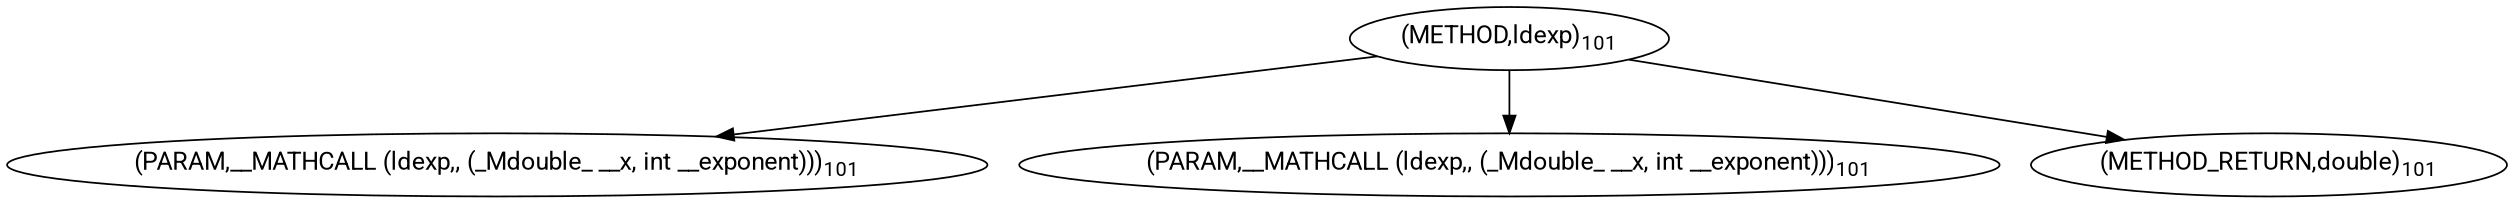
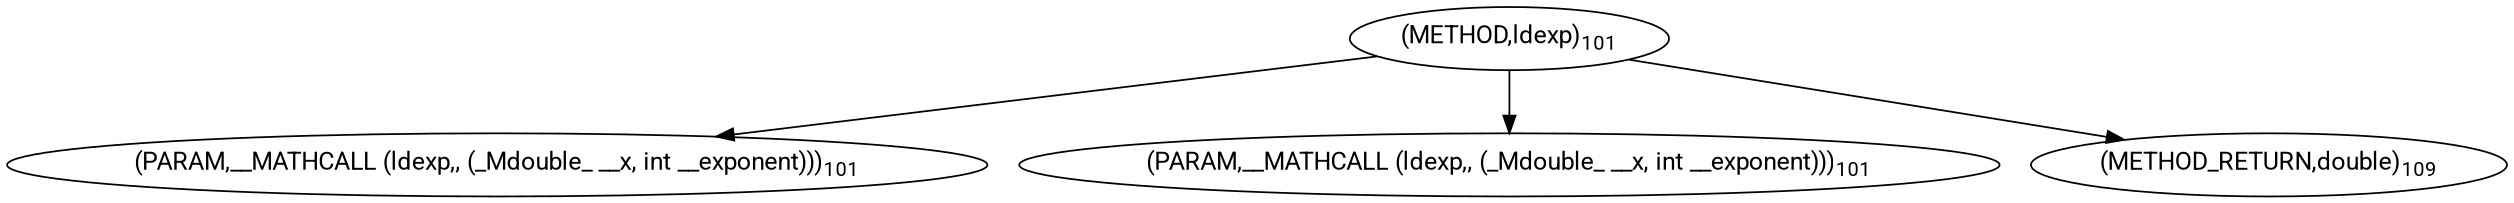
(2420, 162) -> (2420, 162)
